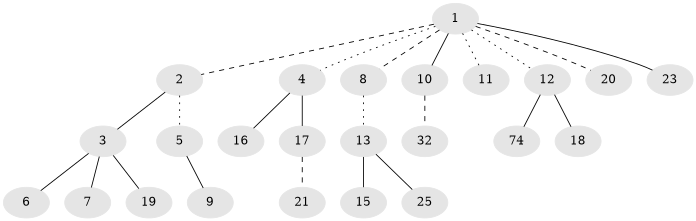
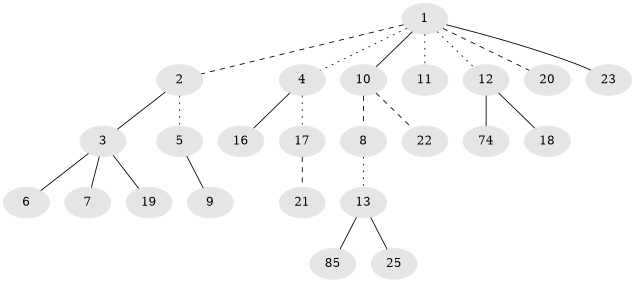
(409, 49) -> (364, 111)
(302, 111) -> (302, 111)
(425, 141) -> (425, 141)
(364, 203) -> (333, 264)
